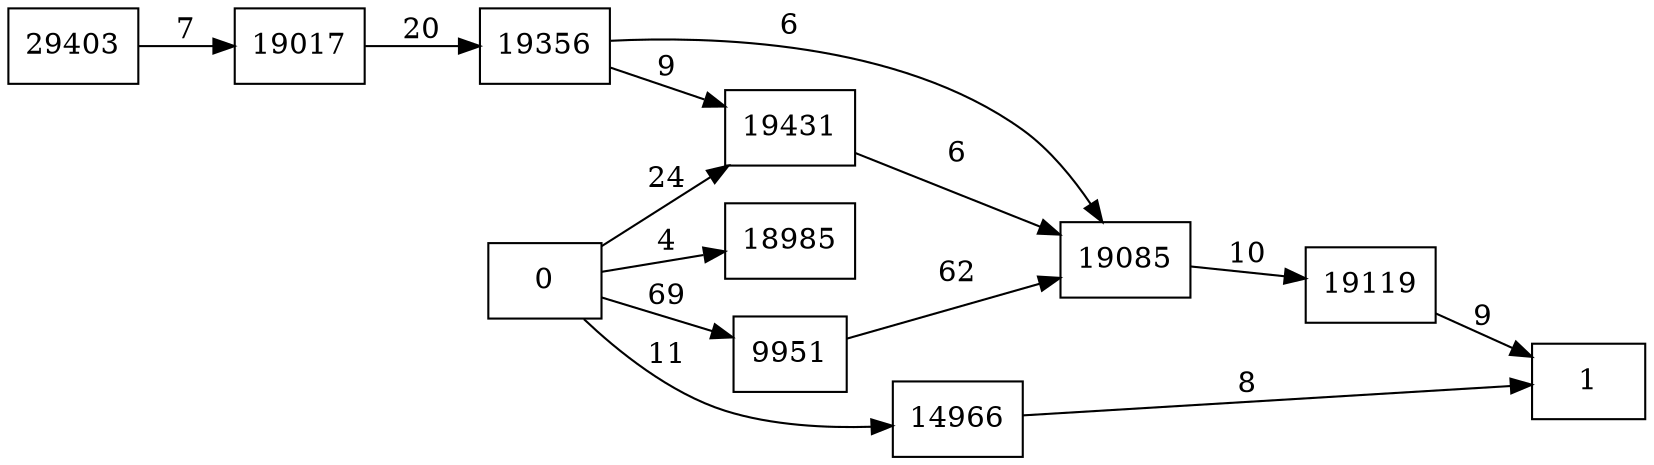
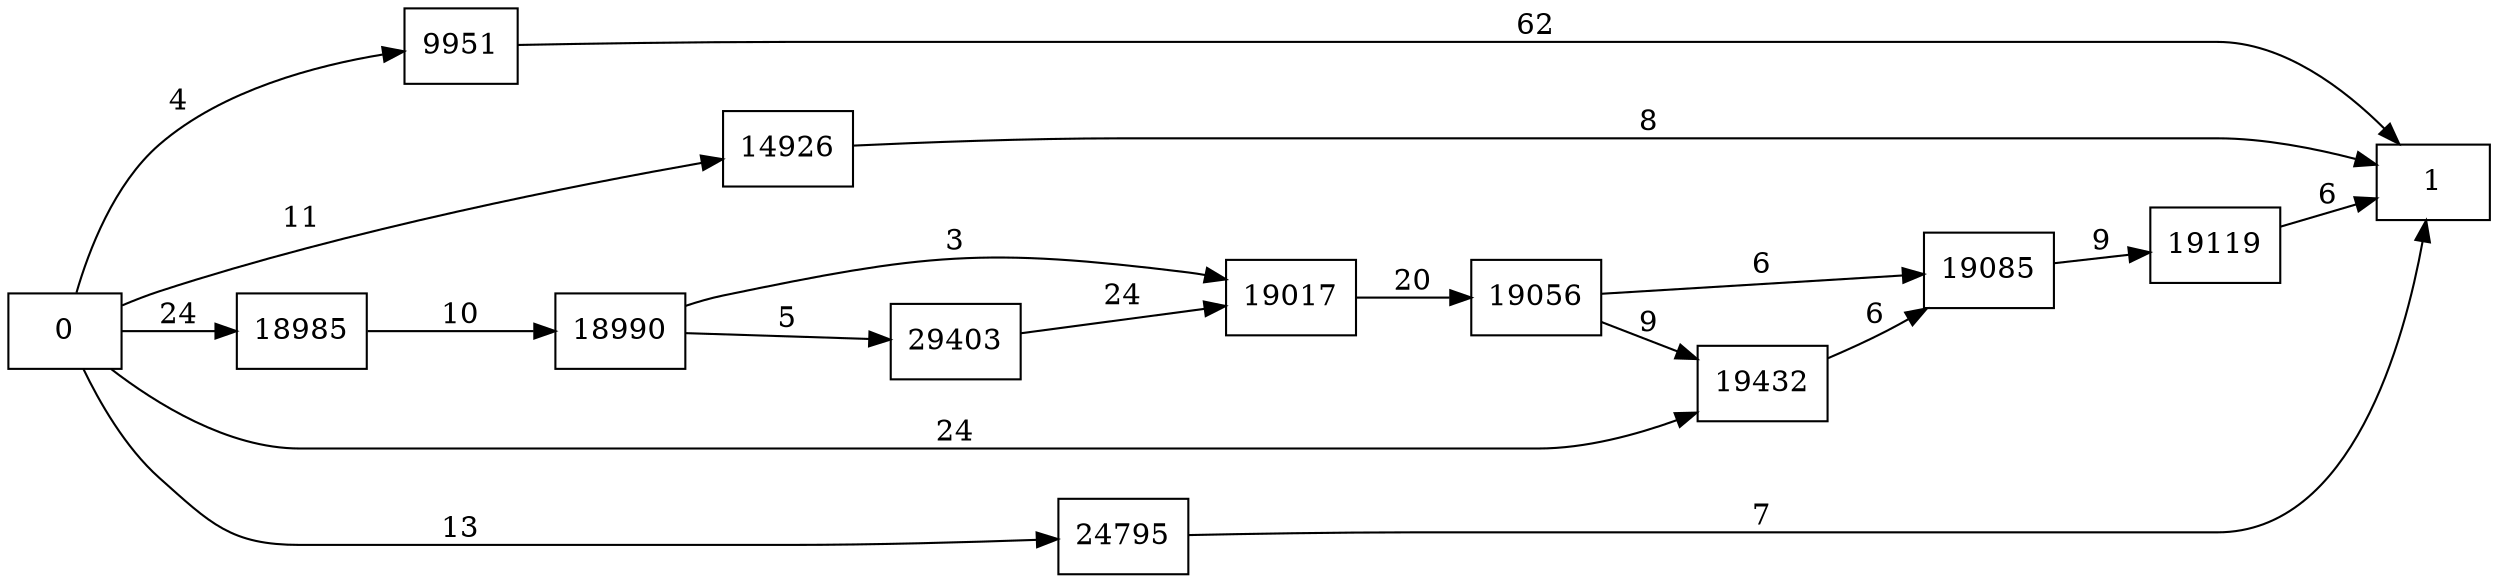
(187, 30) -> (1123, 297)
(545, 46) -> (1536, 298)
(790, 128) -> (1763, 384)
(668, 242) -> (179, 315)
(1248, 255) -> (2102, 242)
(668, 297) -> (179, 102)
(943, 311) -> (1464, 42)
(1484, 318) -> (2328, 196)
none -> (620, 331)
(958, 419) -> (788, 149)
none -> (1123, 537)
